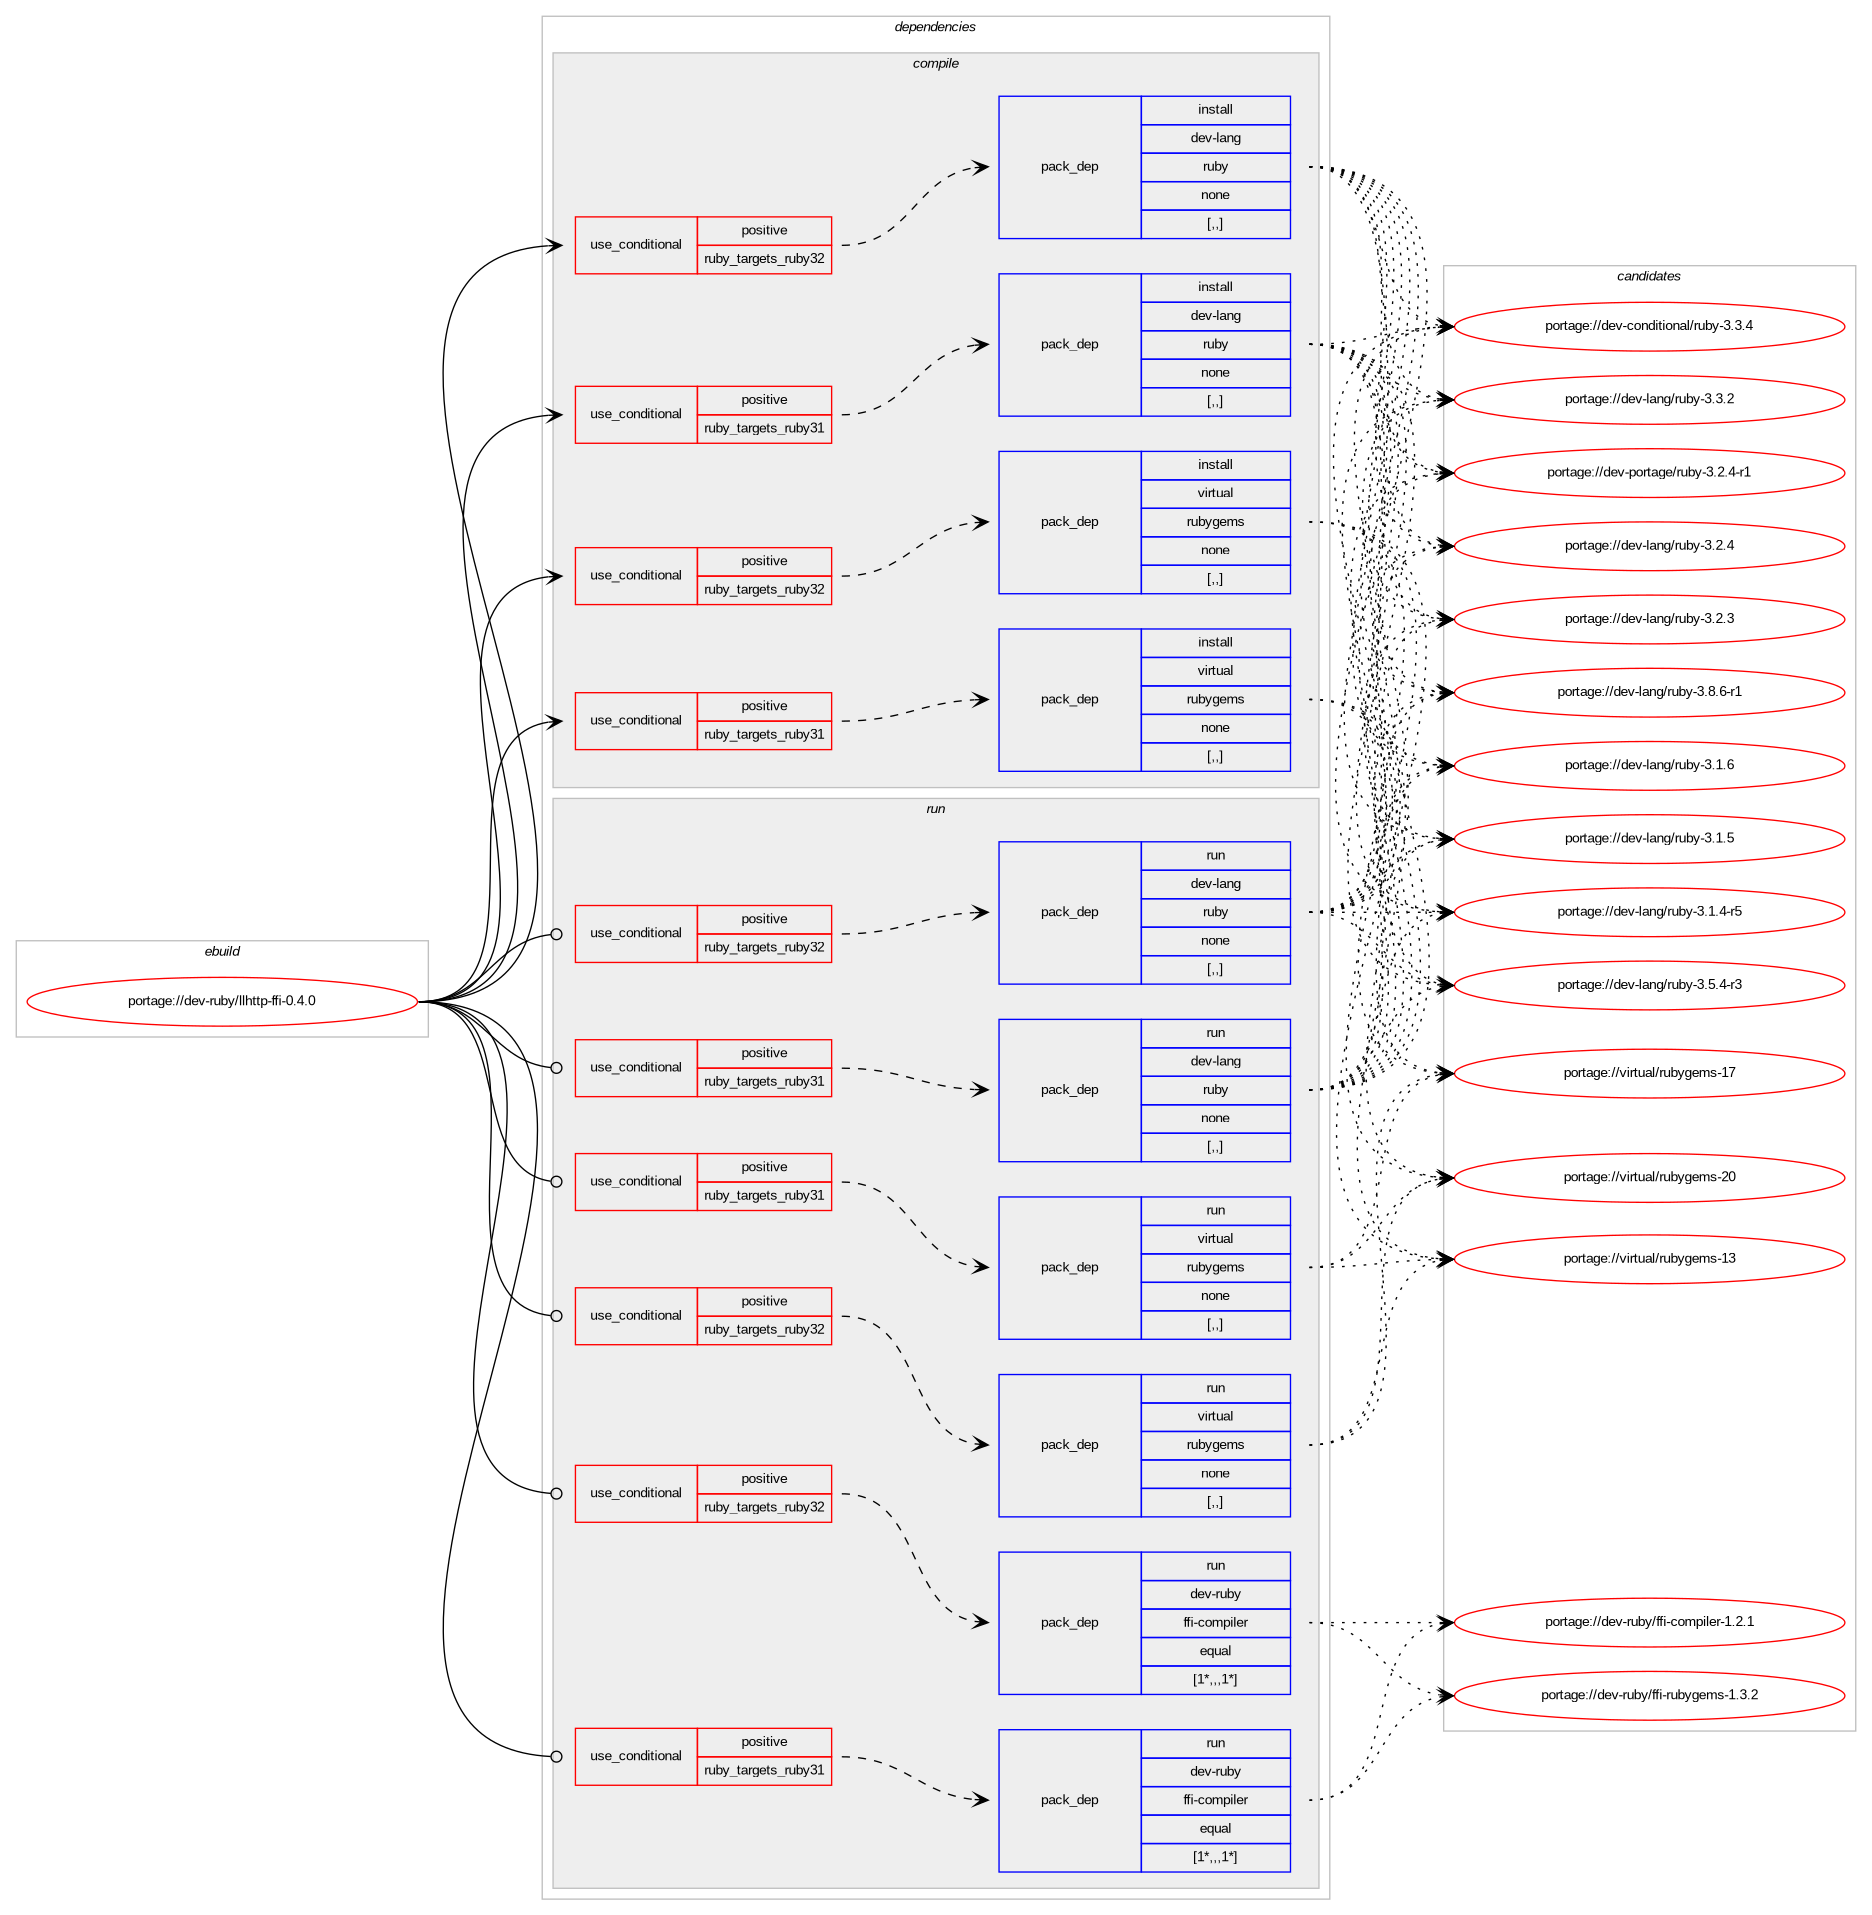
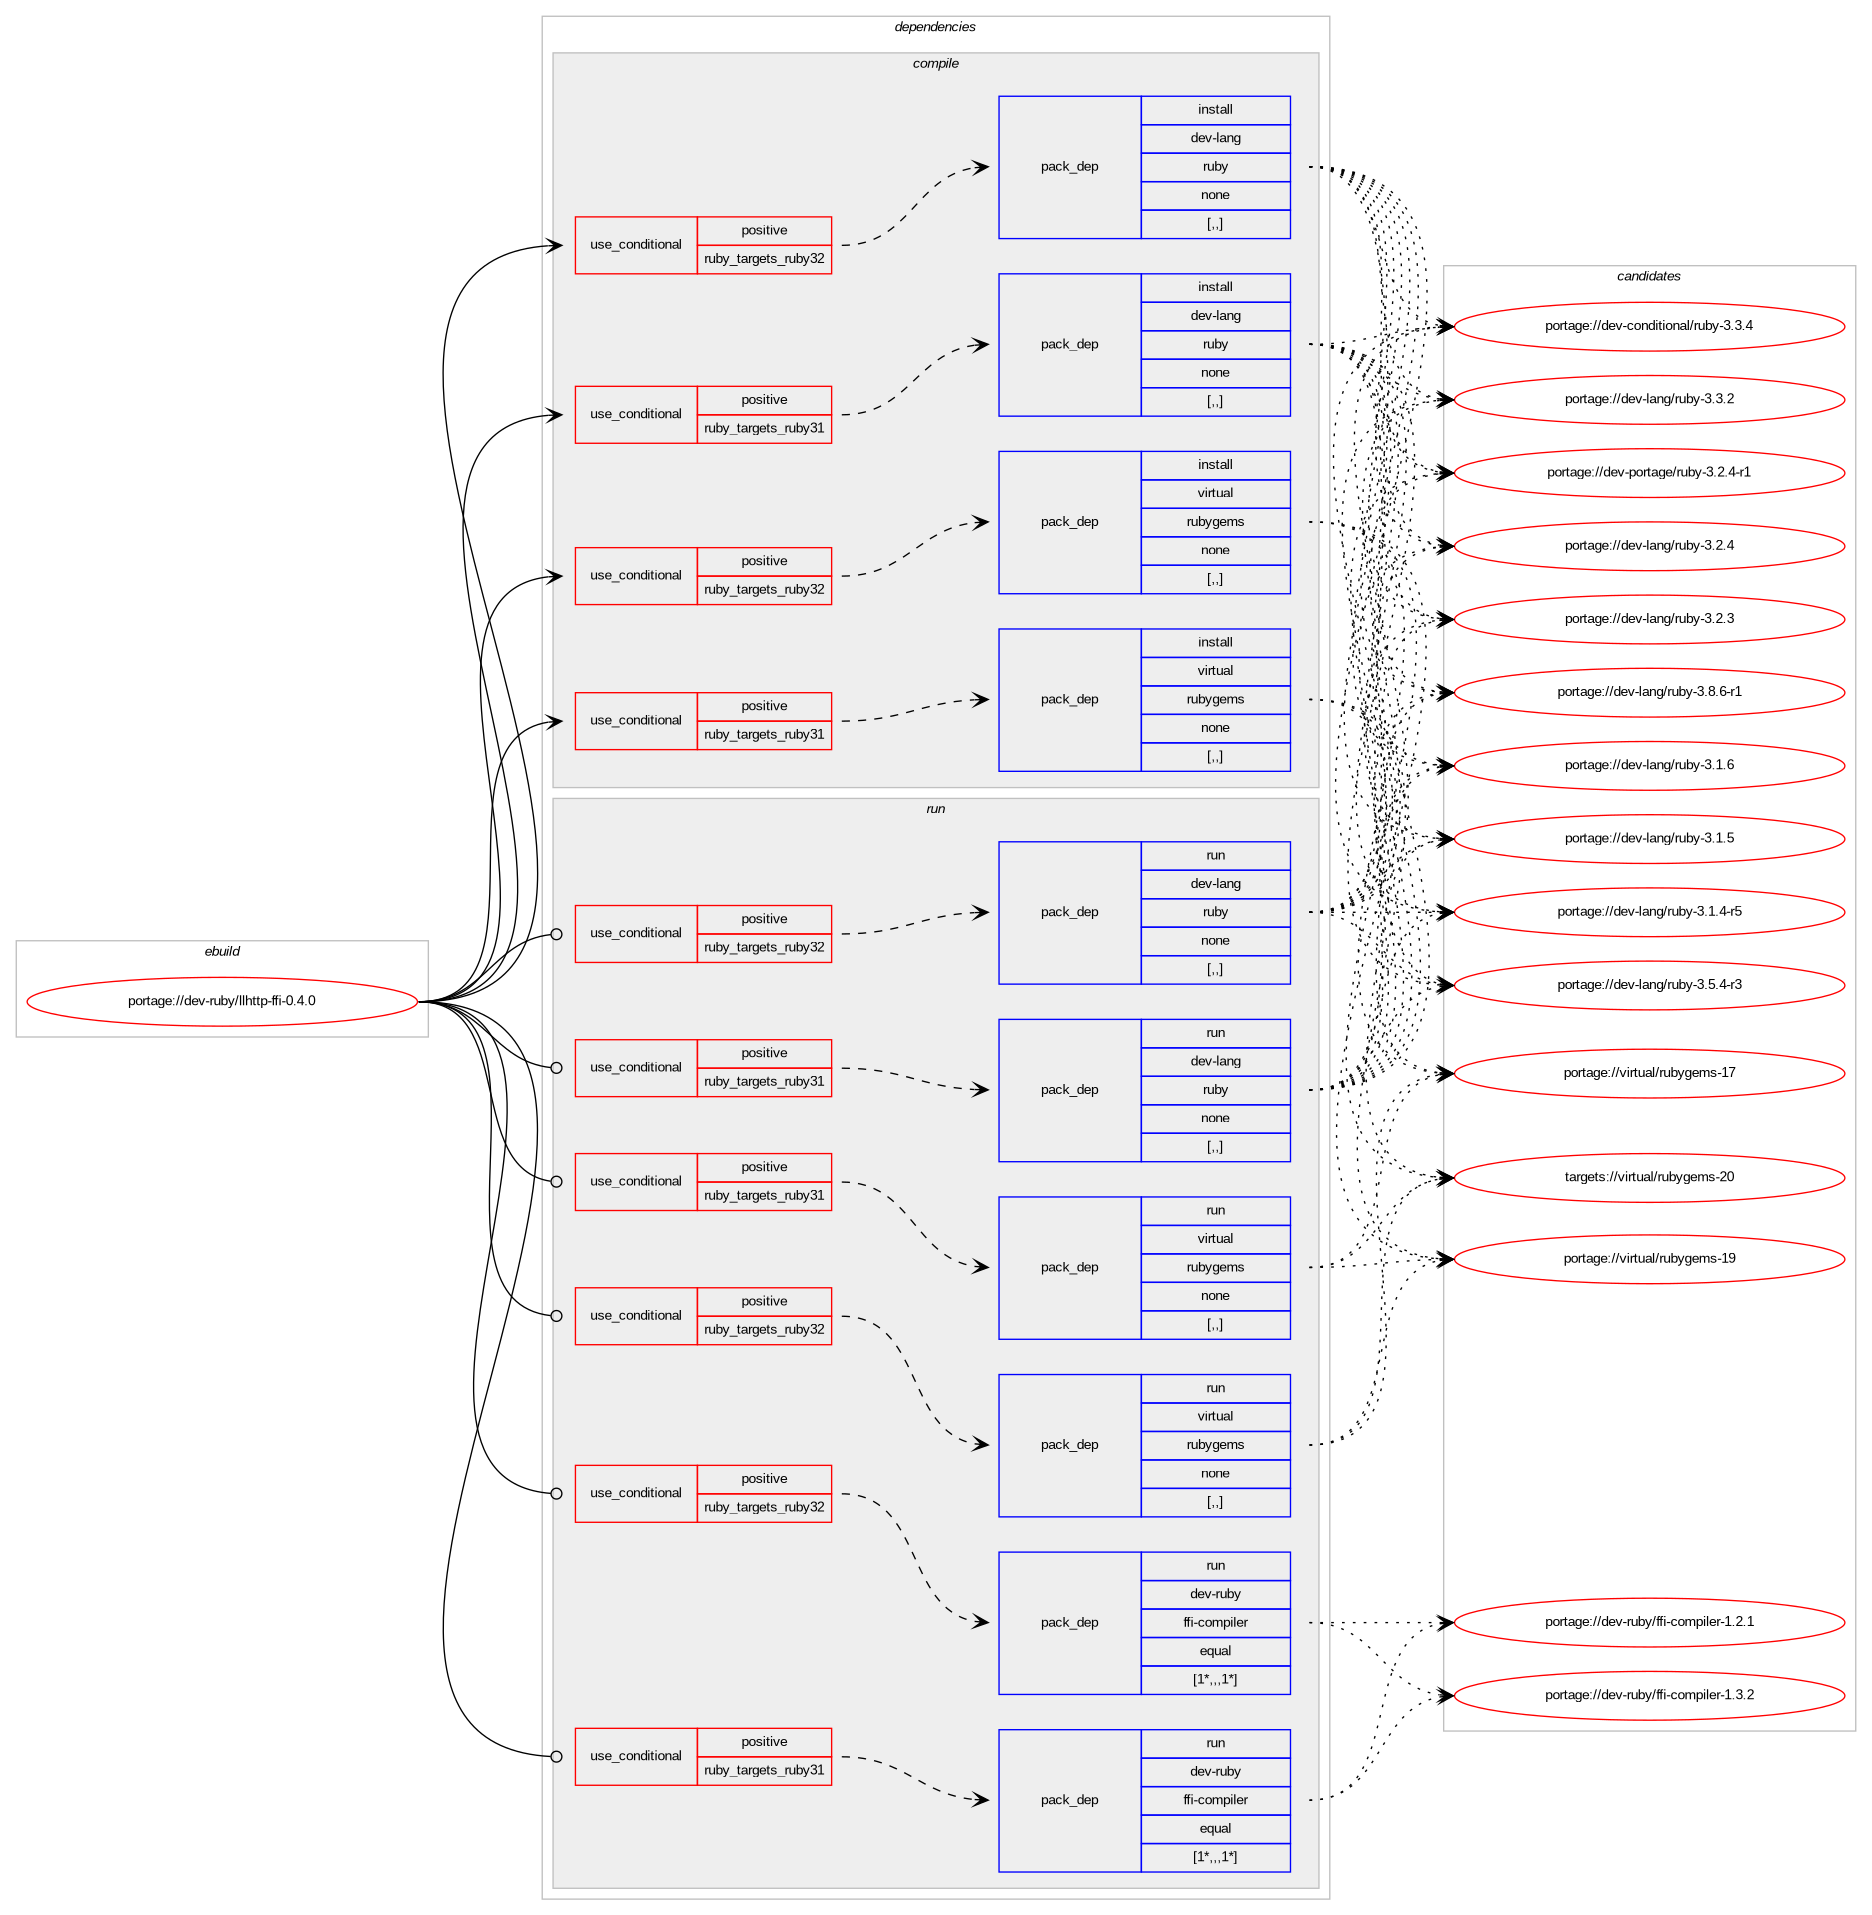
(1650, 1178) -> (1650, 1178)
(1650, 1259) -> (1650, 1259)
(1650, 1696) -> (1650, 1696)
